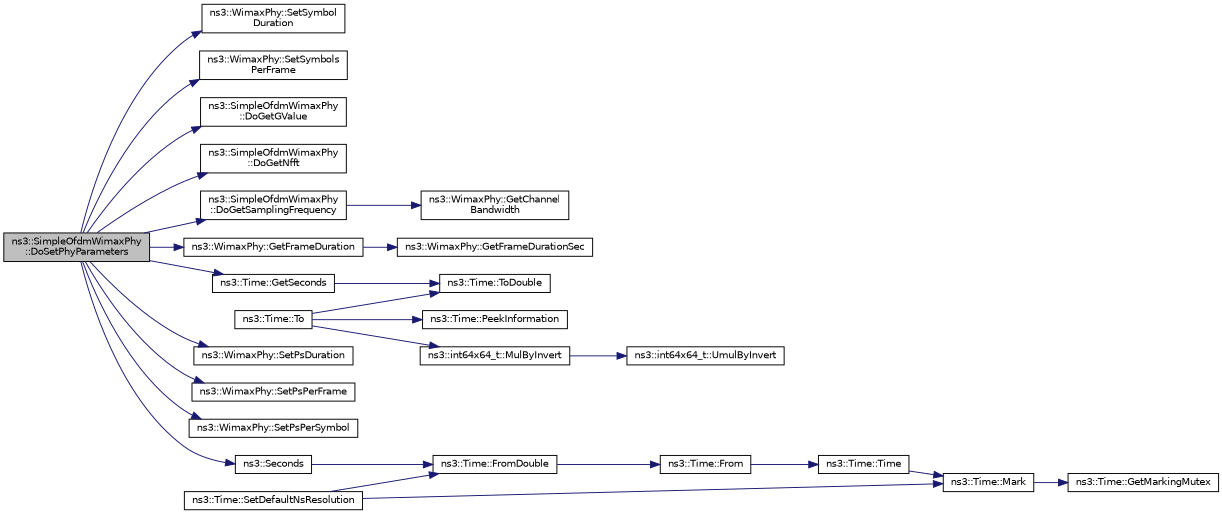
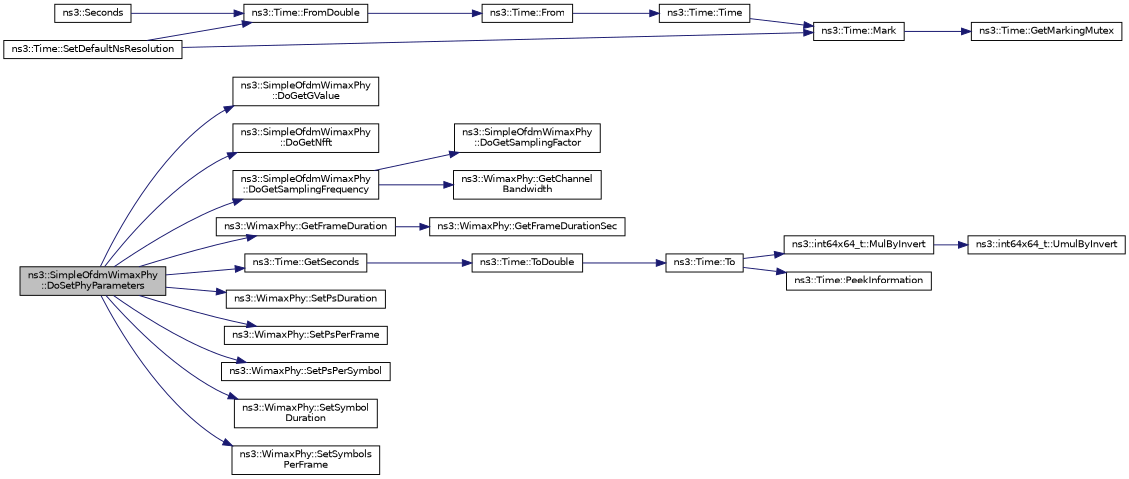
none -> (527, 138)
(371, 304) -> (619, 263)
(129, 382) -> none
